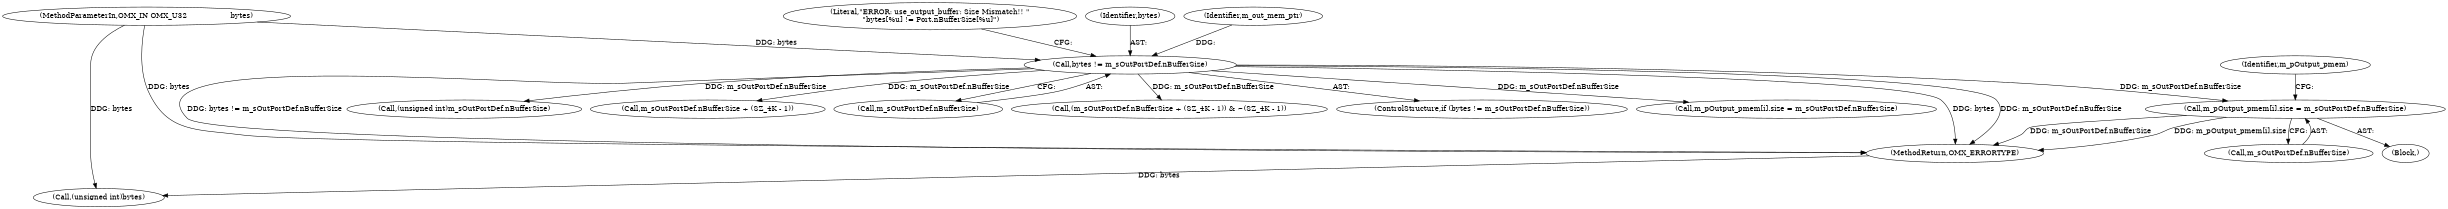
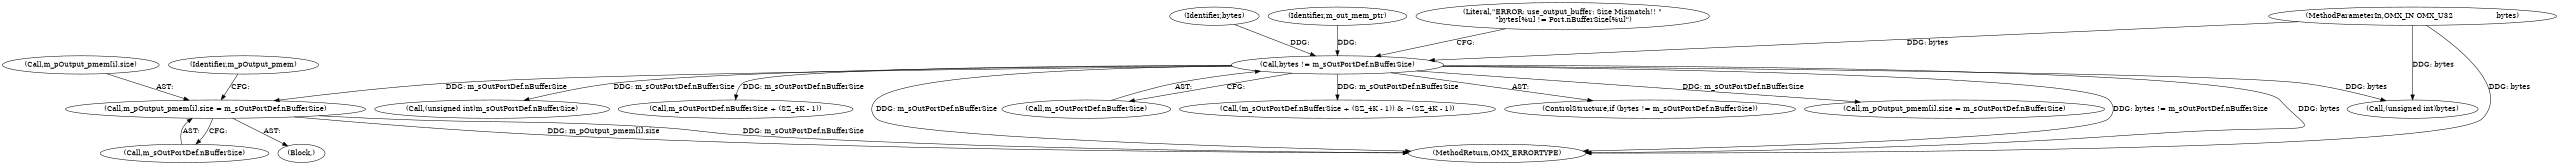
(1140, 43) -> (1301, 43)
none -> (81, 65)
(1018, 176) -> (2124, 75)
